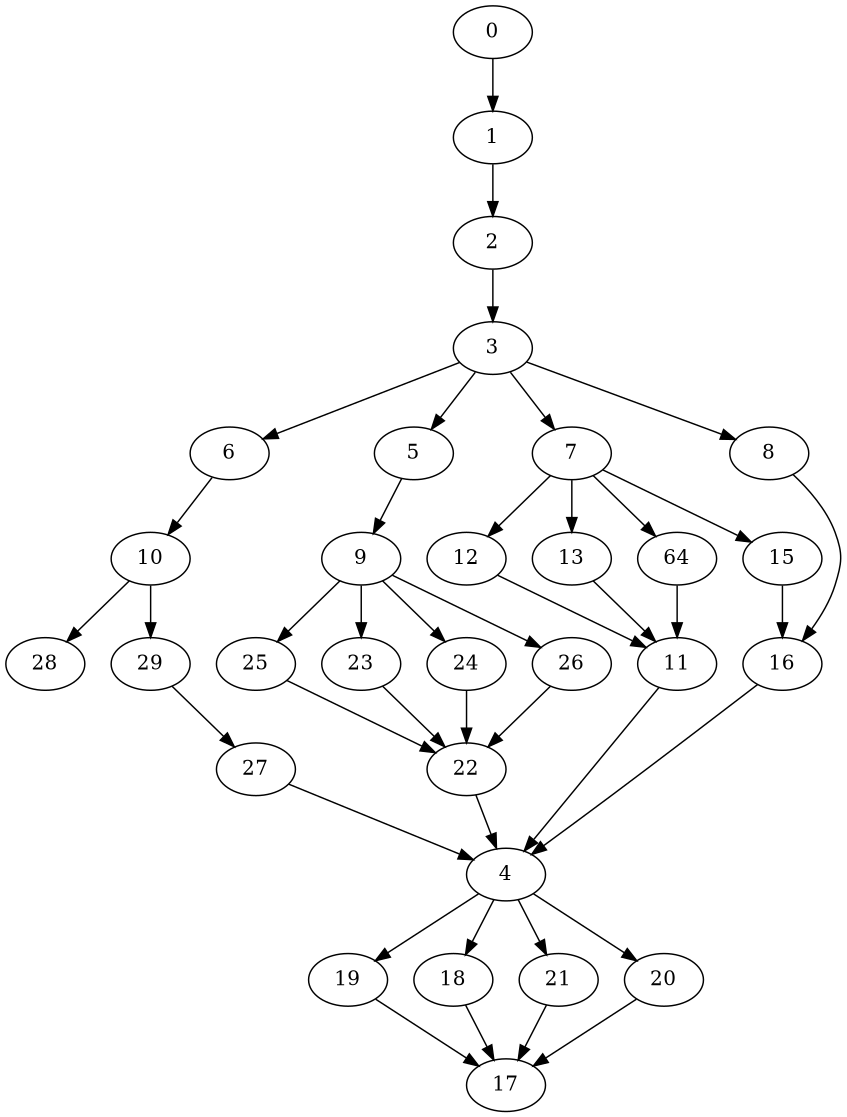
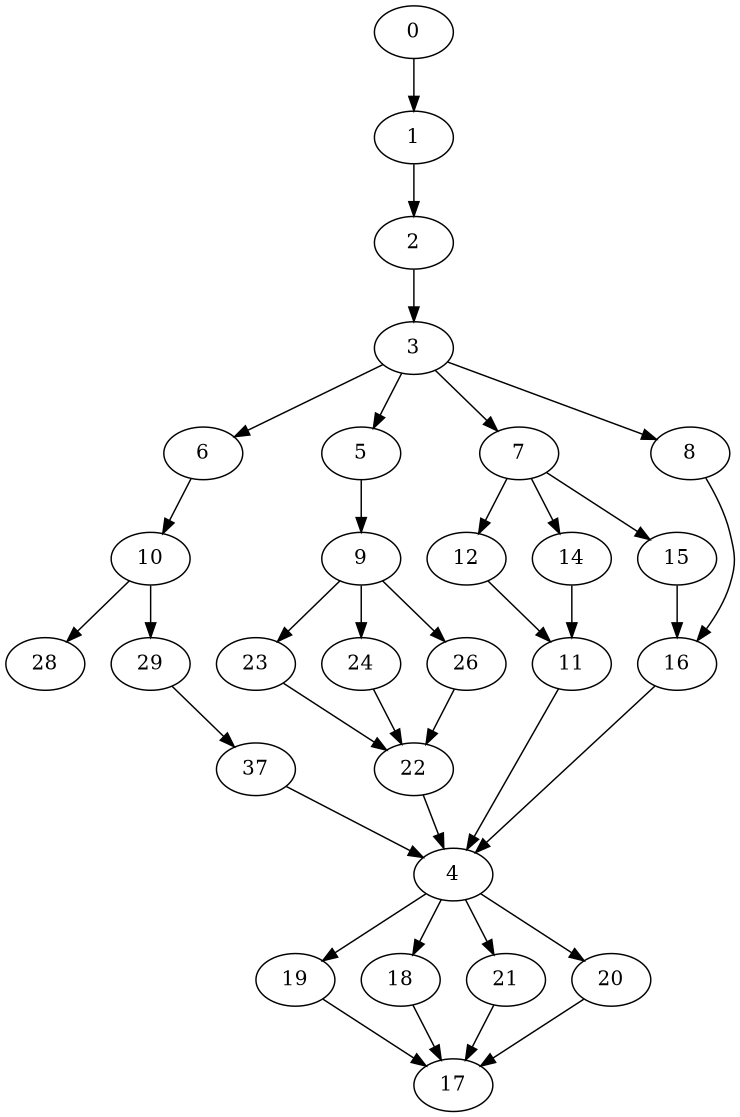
(572, 559) -> none
(677, 559) -> (572, 559)
(256, 664) -> none
(256, 769) -> (256, 769)
